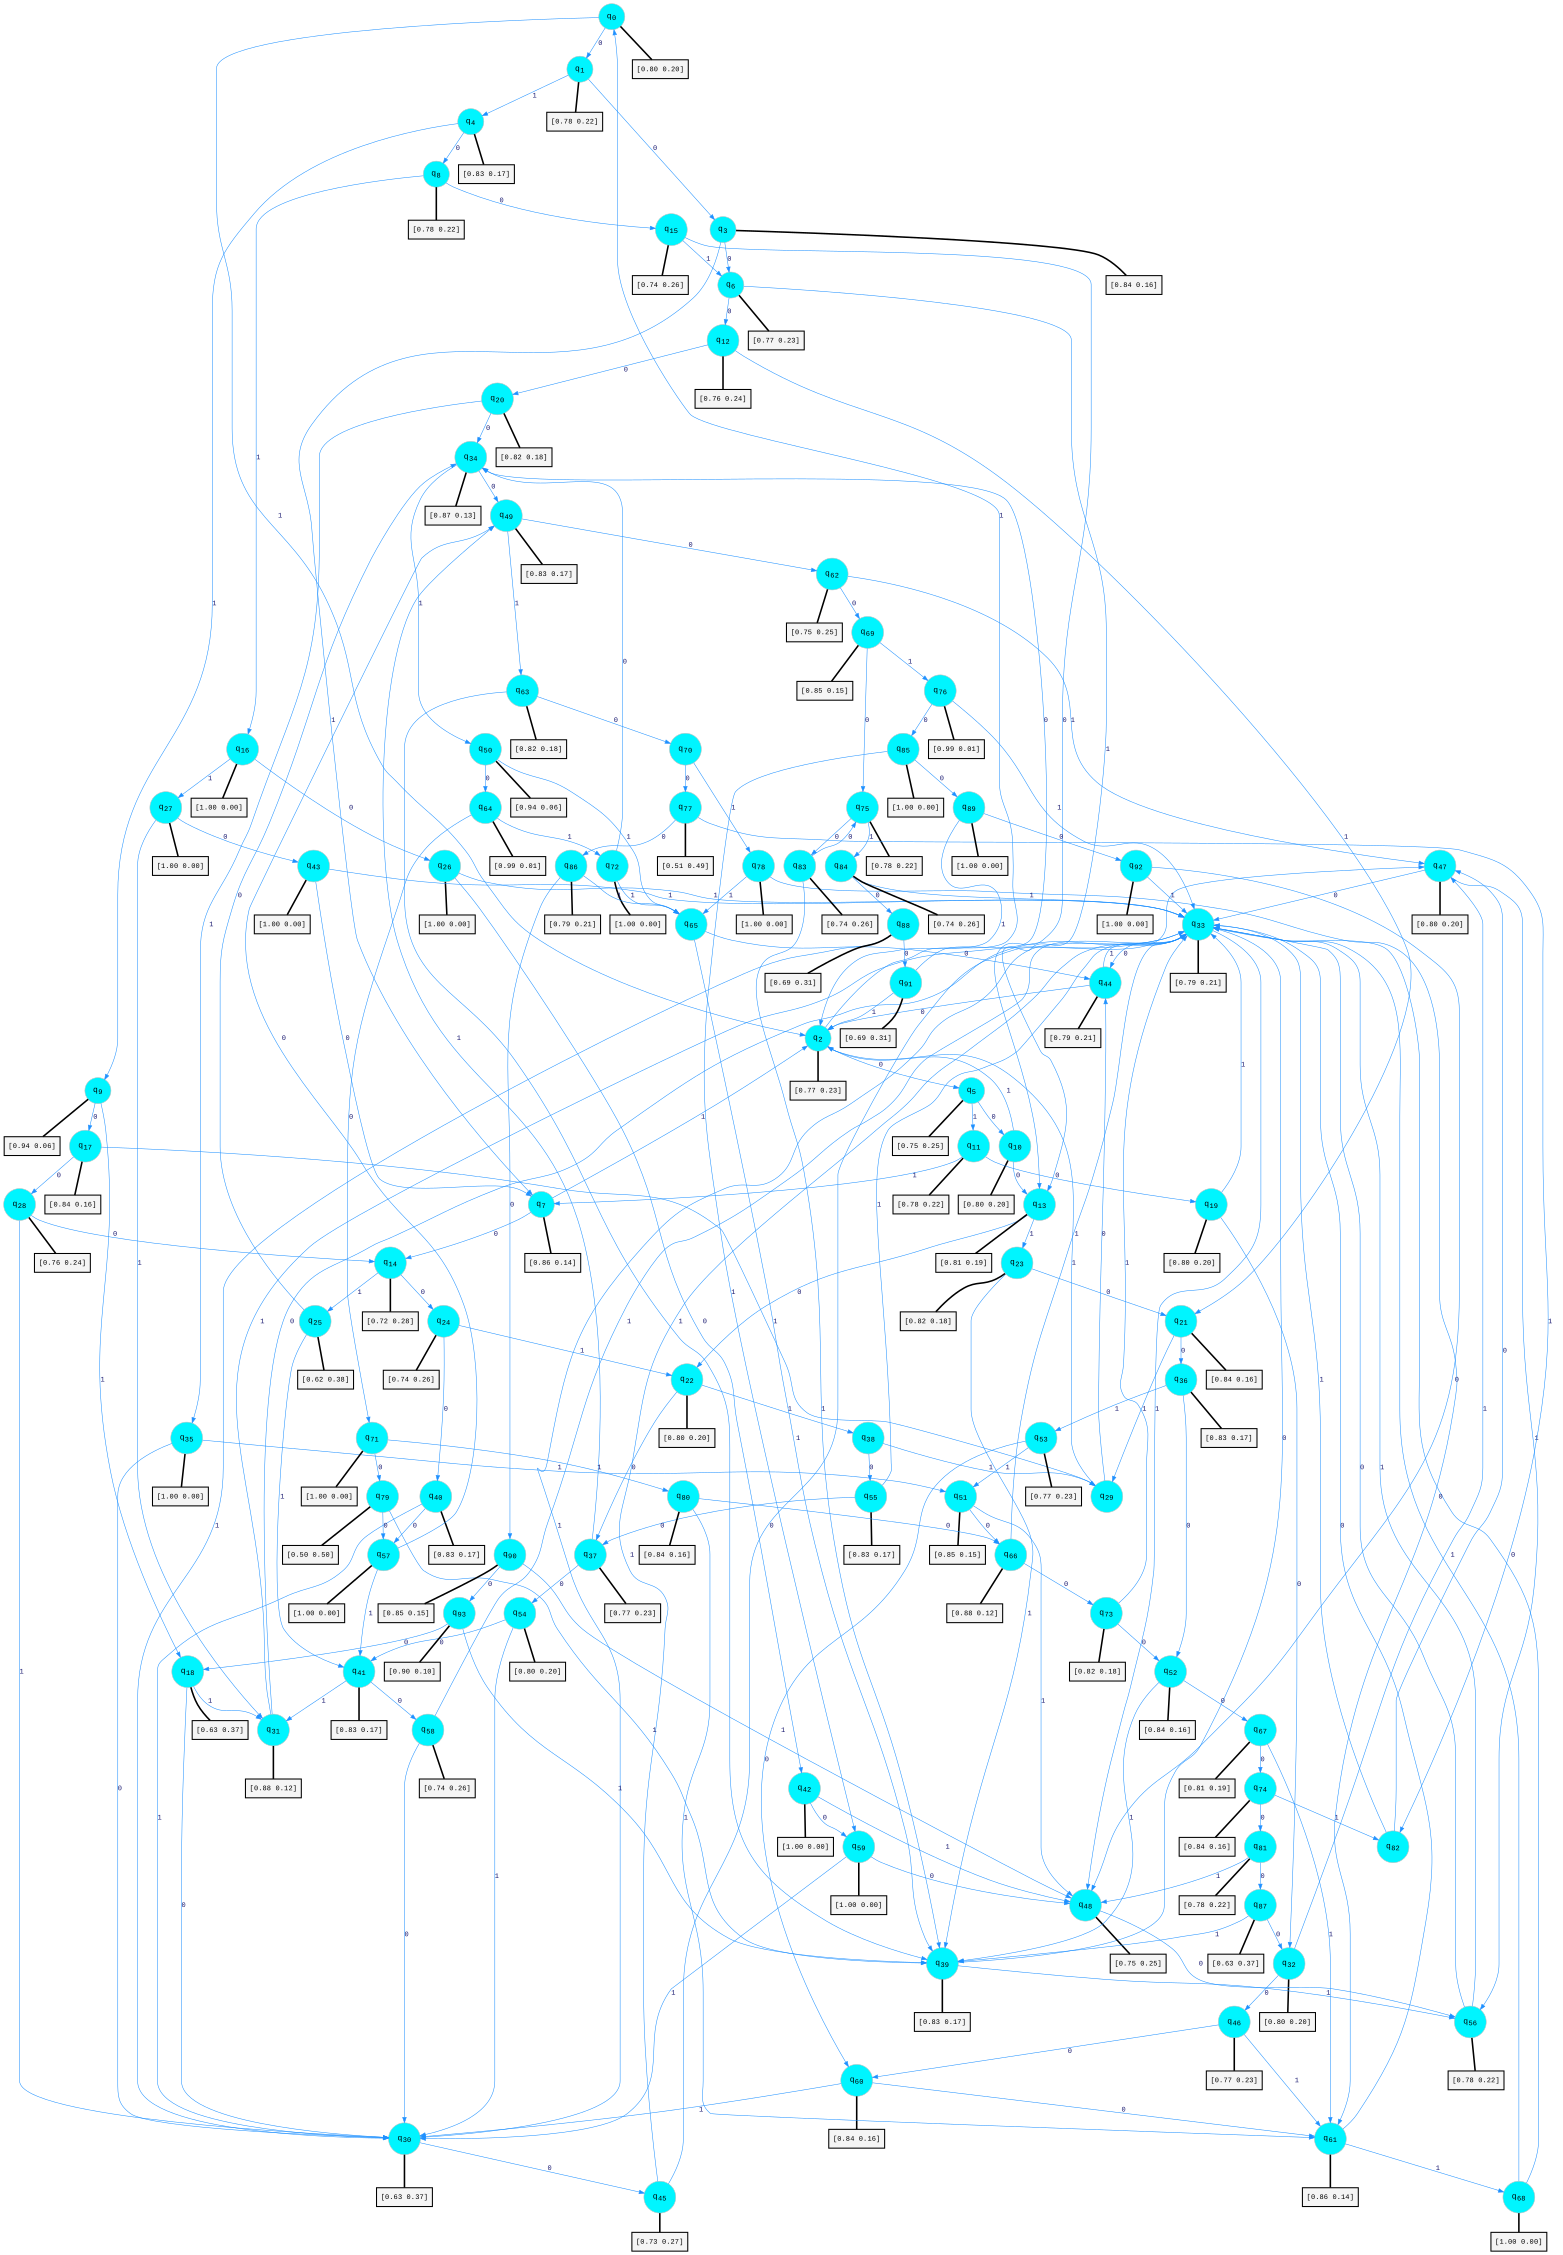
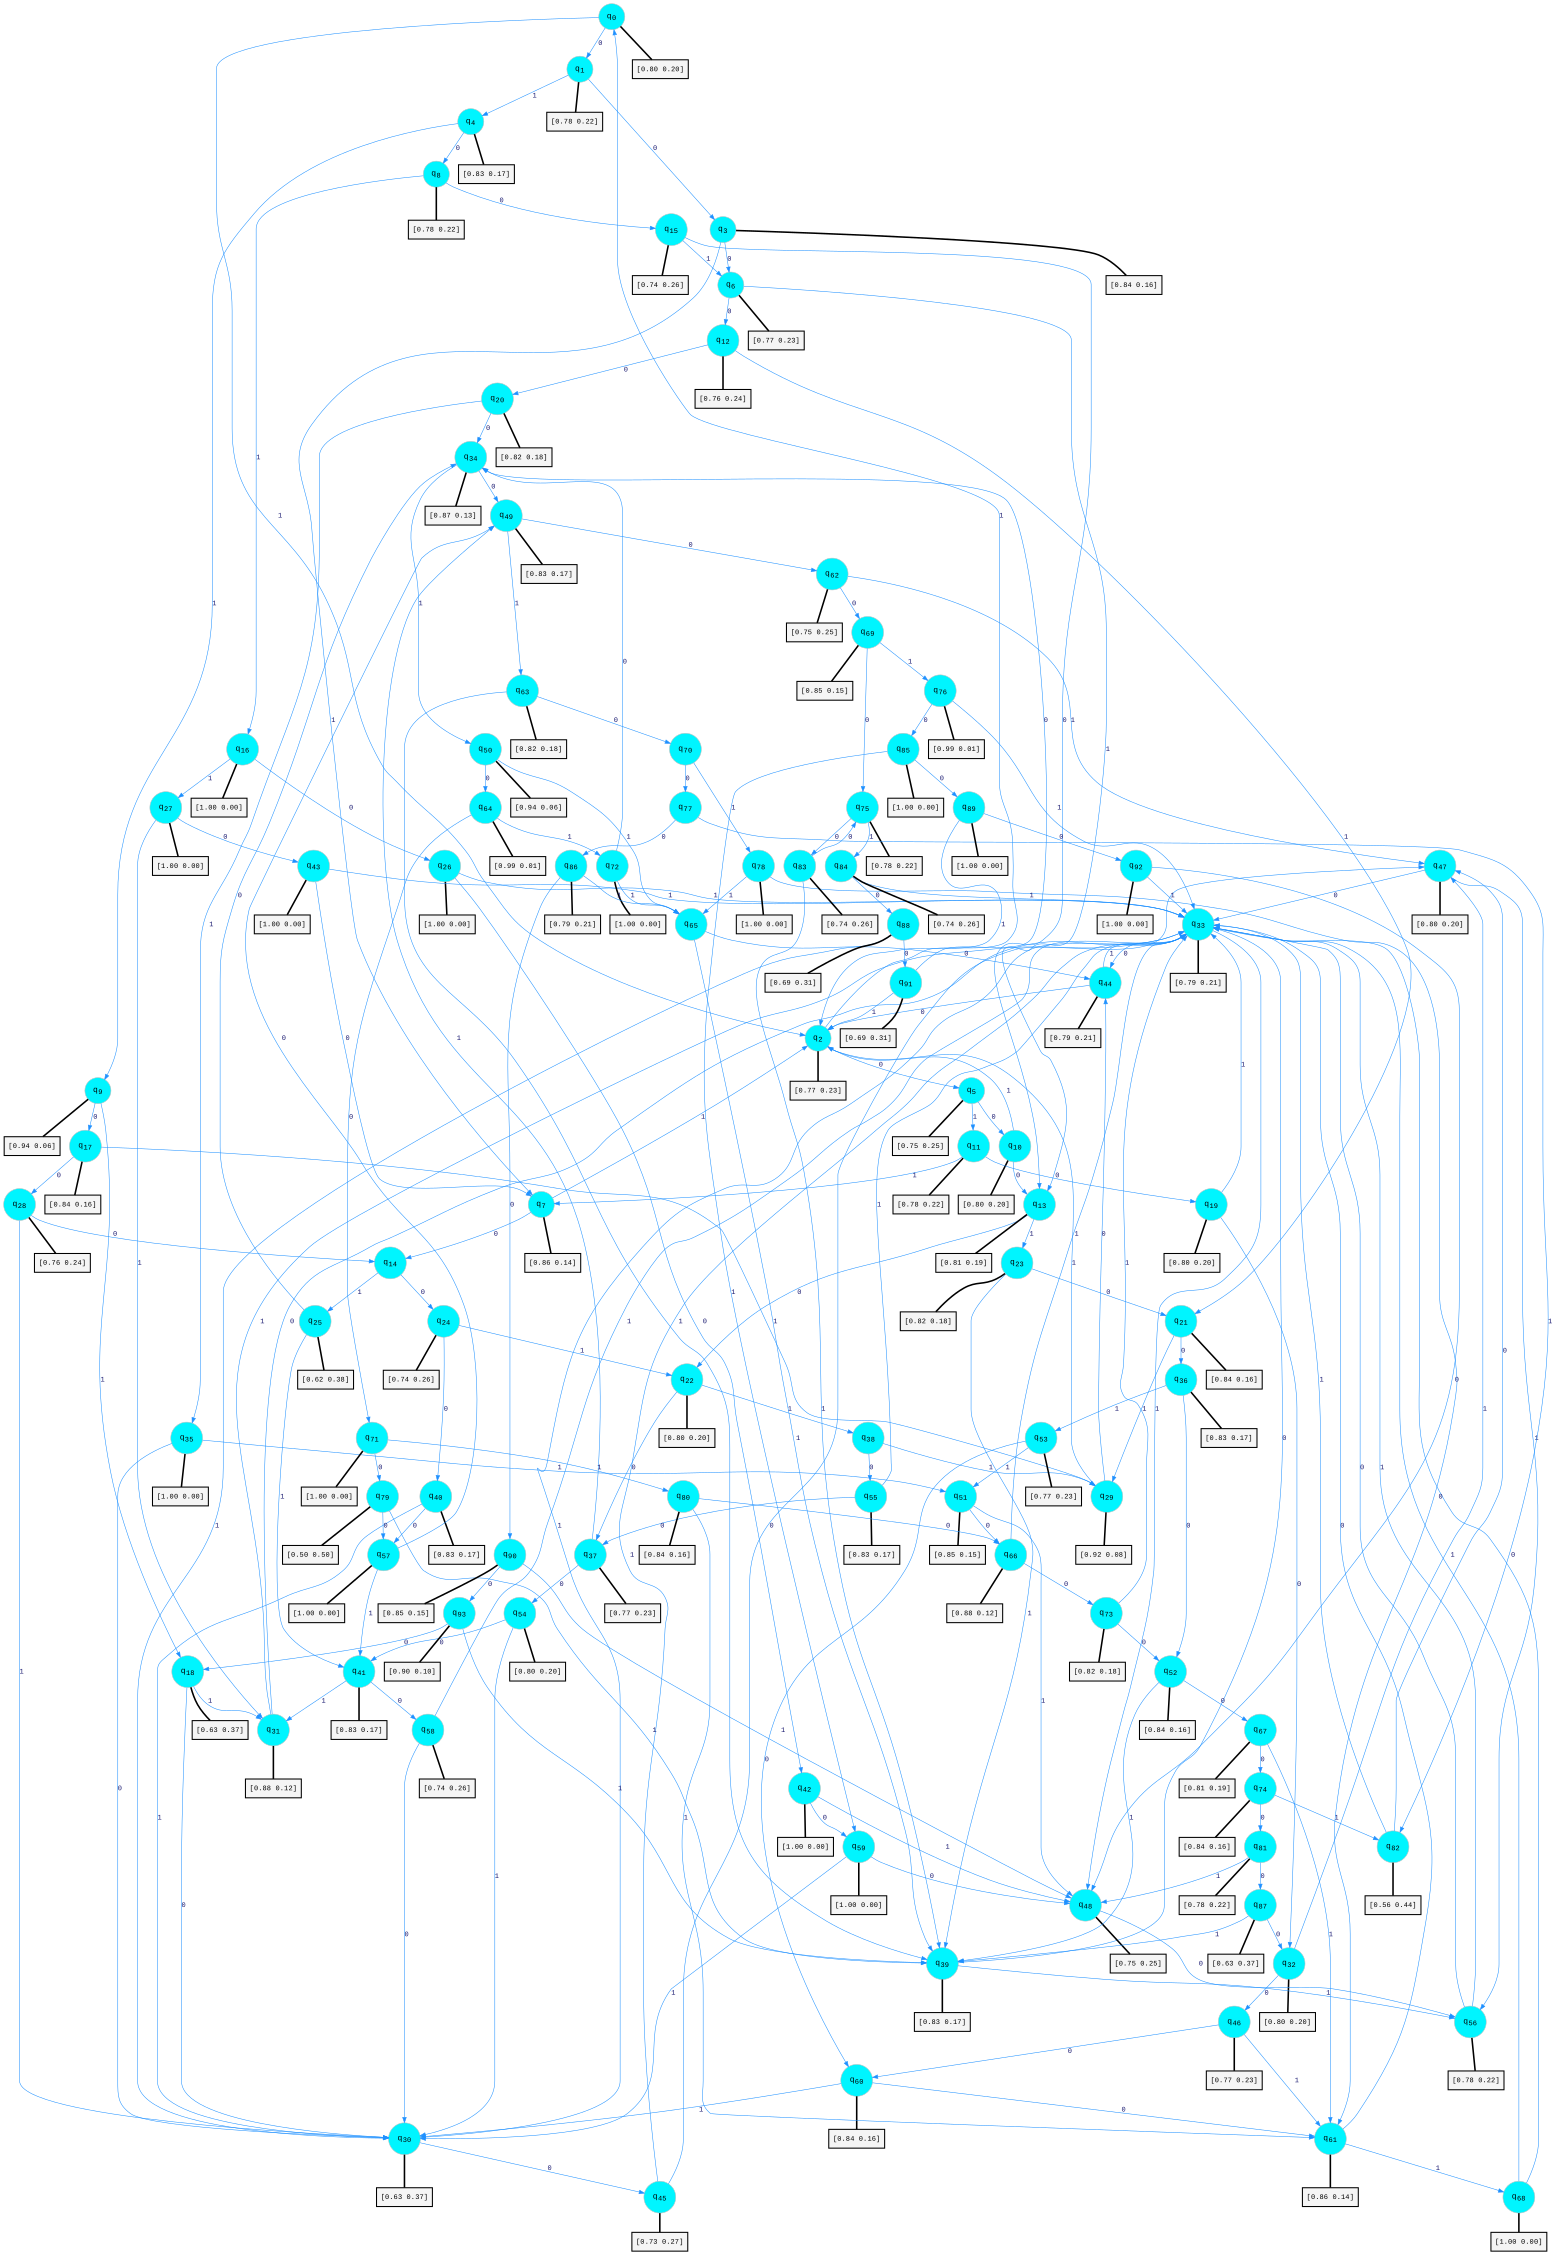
(685, 866) -> none
(390, 1321) -> none
none -> (1104, 1555)
none -> (1393, 1905)
